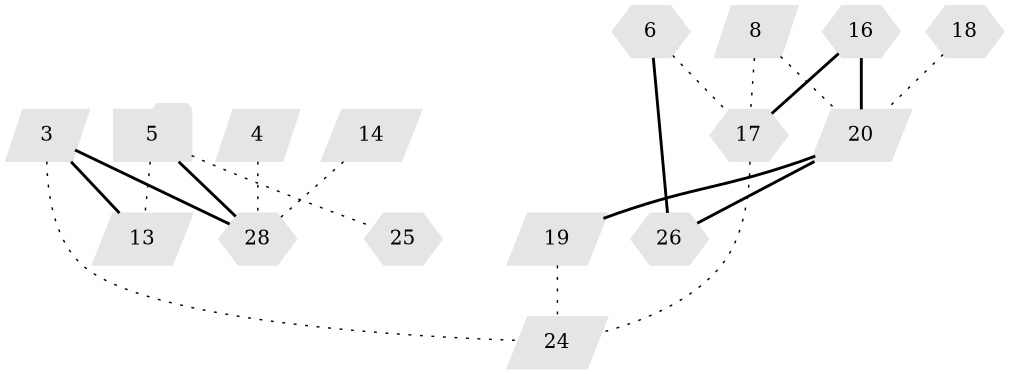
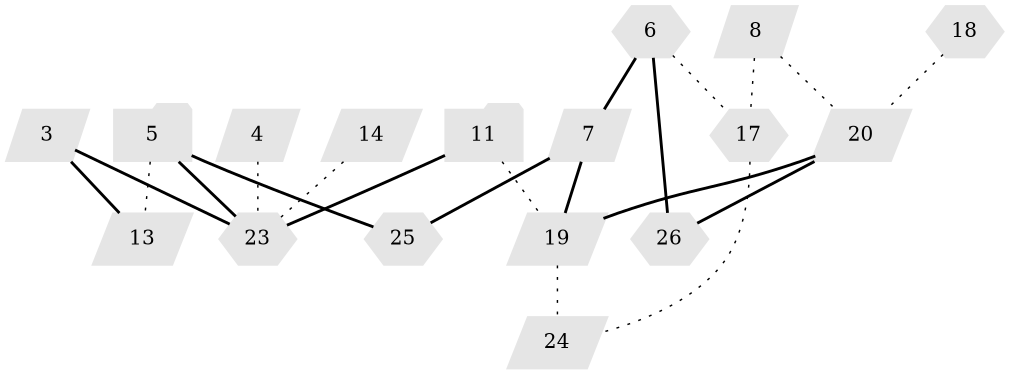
(861, 32) -> none
none -> (484, 135)
none -> (589, 135)
(282, 193) -> (282, 193)
(258, 239) -> (258, 239)
(241, 316) -> none
